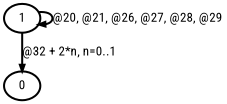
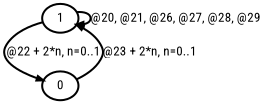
(69, 52) -> (54, 52)
none -> (102, 55)
